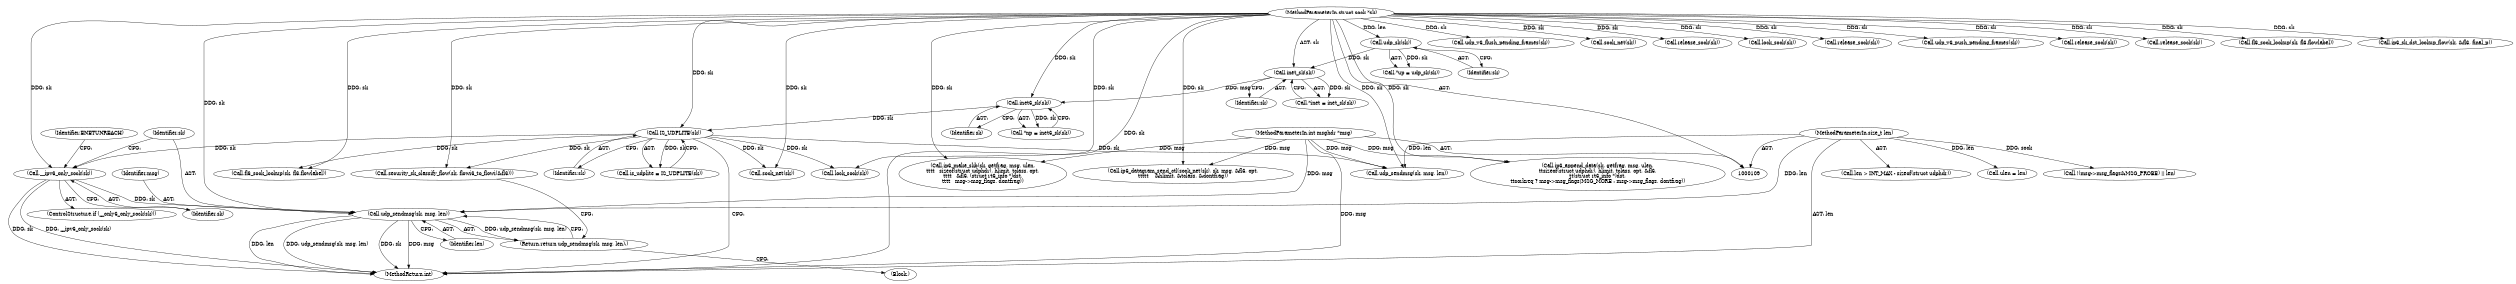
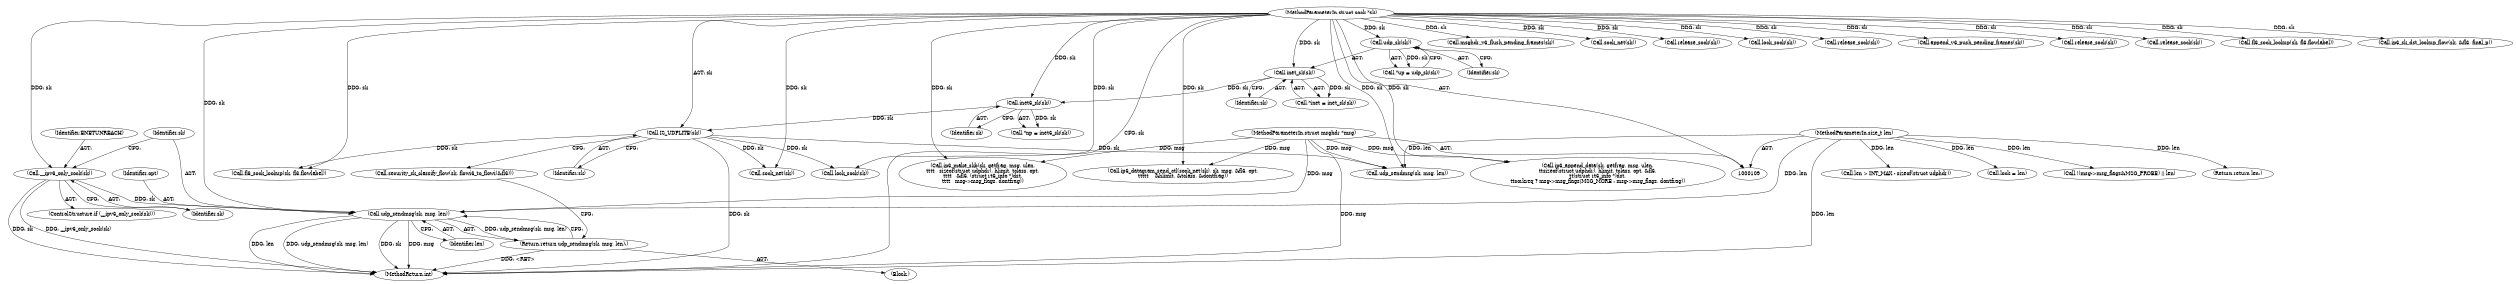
(798, 21) -> none
(1374, 28) -> (1374, 28)
(1309, 43) -> (1309, 43)
(1501, 43) -> (1501, 43)
(1971, 43) -> (1971, 43)
none -> (1429, 57)
(1359, 58) -> (1359, 58)
(703, 73) -> (703, 73)
(1238, 88) -> (1238, 88)
(1300, 88) -> (1300, 88)
(1058, 119) -> none
(1134, 133) -> (1134, 133)
(1304, 133) -> (1304, 133)
(355, 140) -> none
(87, 149) -> (87, 149)
(579, 149) -> (579, 149)
(1883, 149) -> (1883, 149)
(2019, 149) -> (2019, 149)
(140, 174) -> (140, 174)
(660, 174) -> none
(2007, 174) -> (2007, 174)
none -> (2238, 174)
(102, 214) -> (102, 214)
(739, 214) -> (739, 214)
(1823, 214) -> (1823, 214)
none -> (490, 260)
(763, 260) -> (763, 260)
